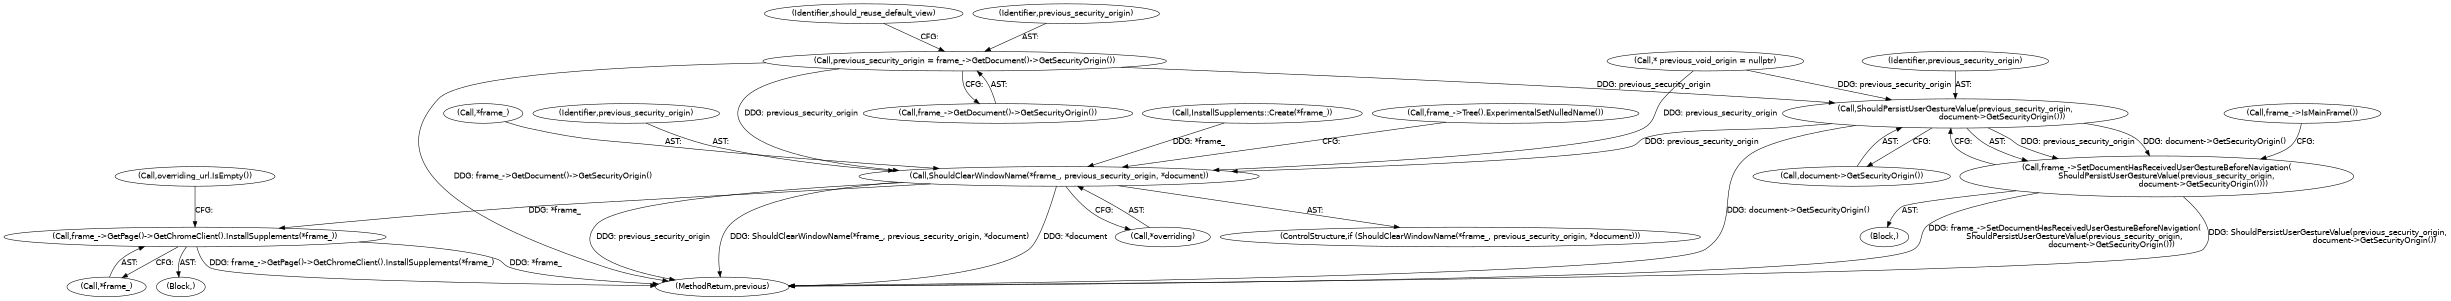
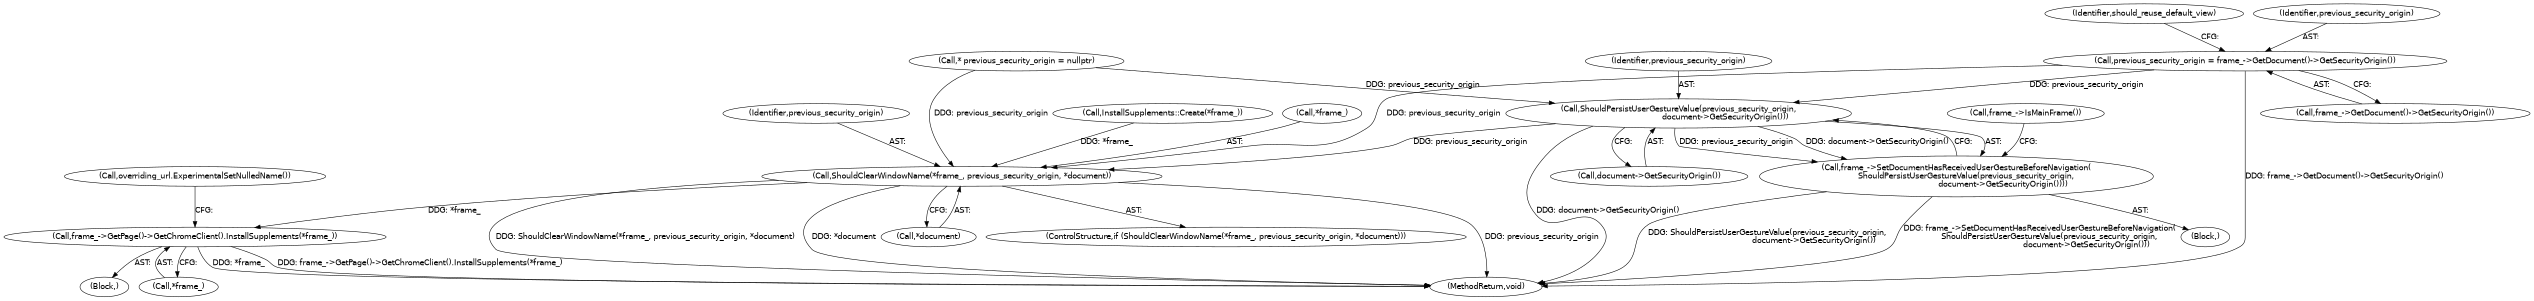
(1705, 61) -> (1017, 61)
(1506, 113) -> none
(195, 176) -> (195, 176)
(1163, 237) -> (929, 237)
(722, 287) -> (1486, 287)
